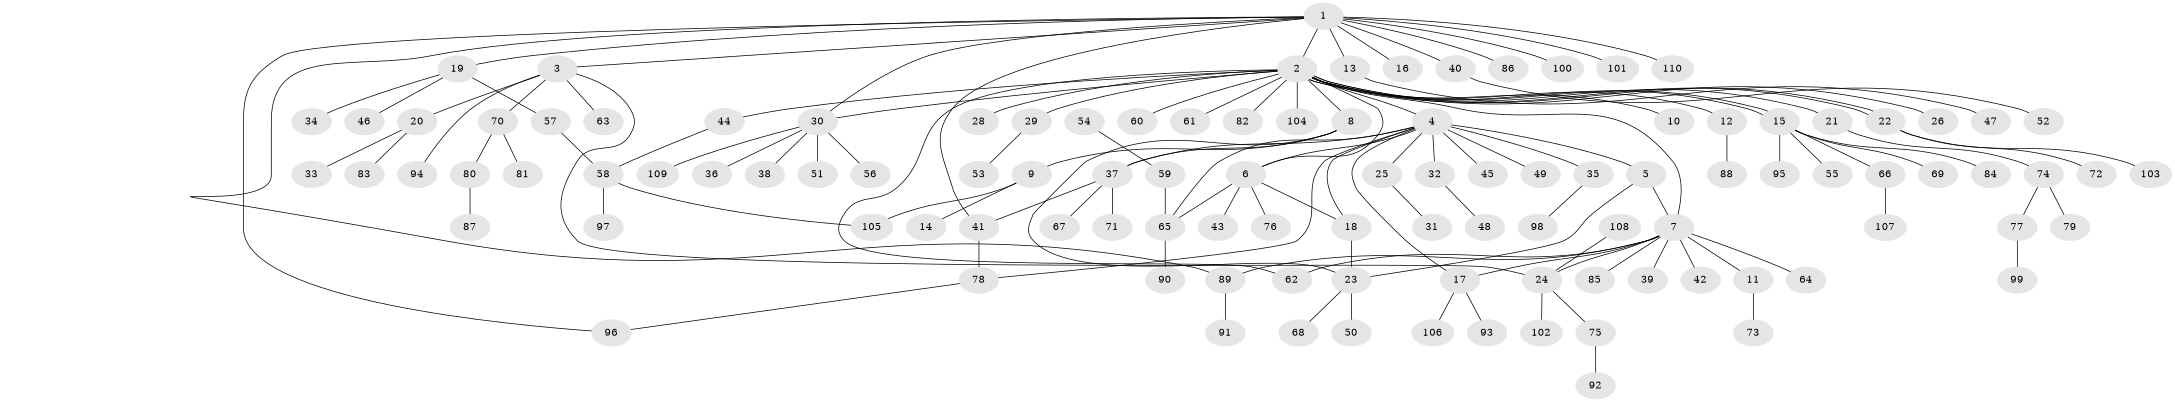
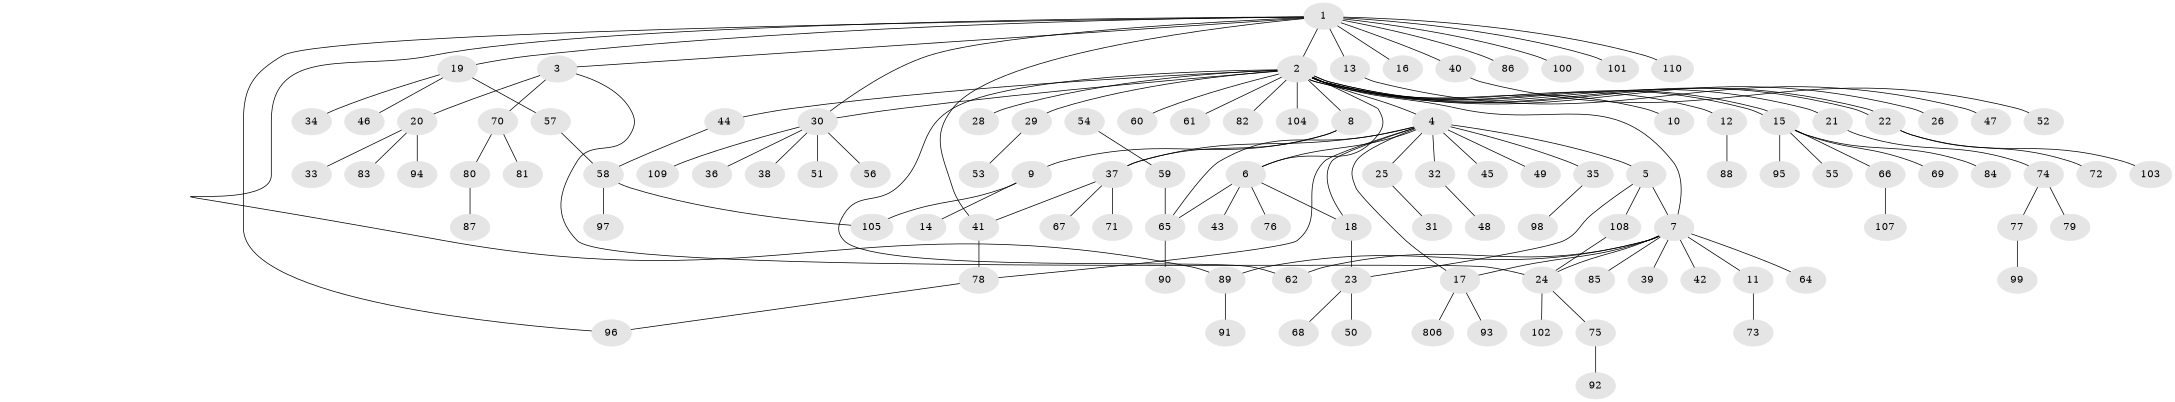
(473, 107) -> (417, 148)
(604, 122) -> none
none -> (1633, 201)
(1032, 217) -> none
(1433, 333) -> (1433, 333)
